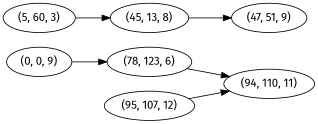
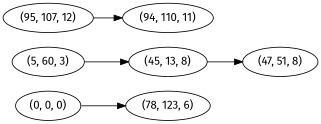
(269, 18) -> (280, 62)
(39, 62) -> (48, 106)
(204, 72) -> none
